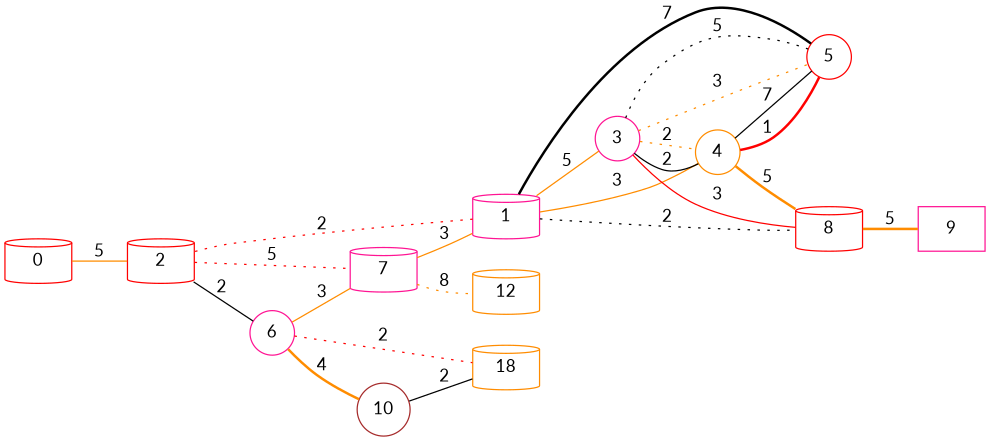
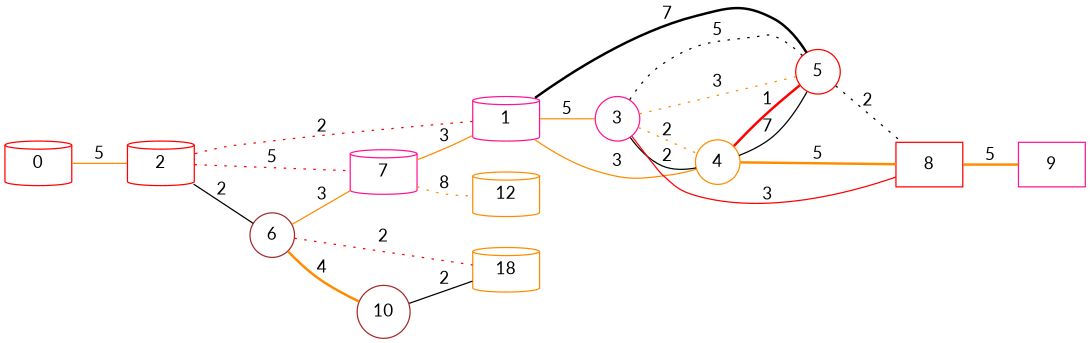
(668, 226) -> (869, 114)
(829, 229) -> (929, 165)
(272, 333) -> (272, 235)
